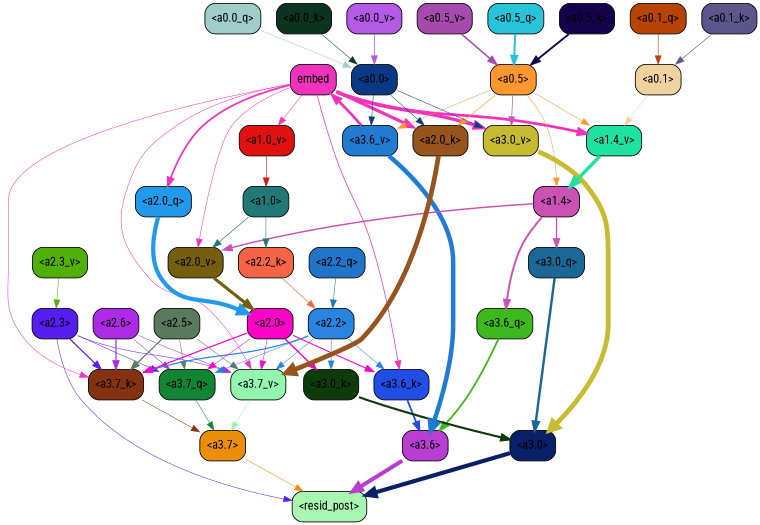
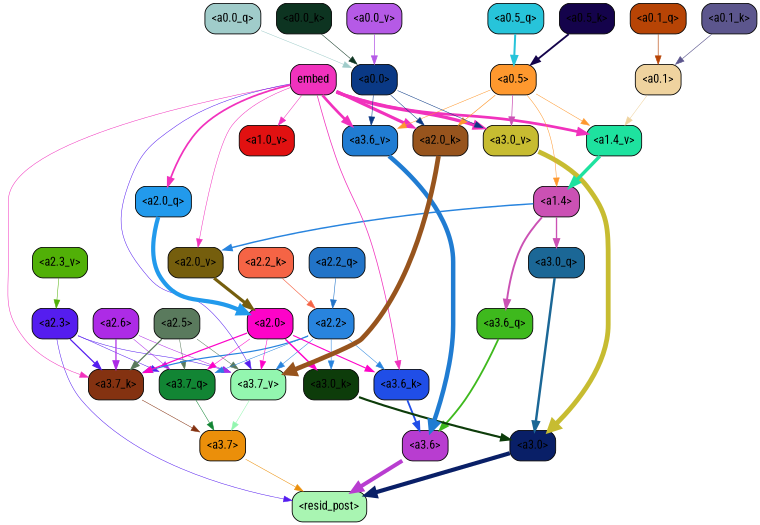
(445, 19) -> none
(350, 113) -> (333, 107)
(123, 202) -> (123, 202)
(266, 202) -> none
(381, 219) -> (381, 219)
